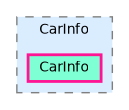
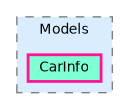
(65, 30) -> (65, 30)
